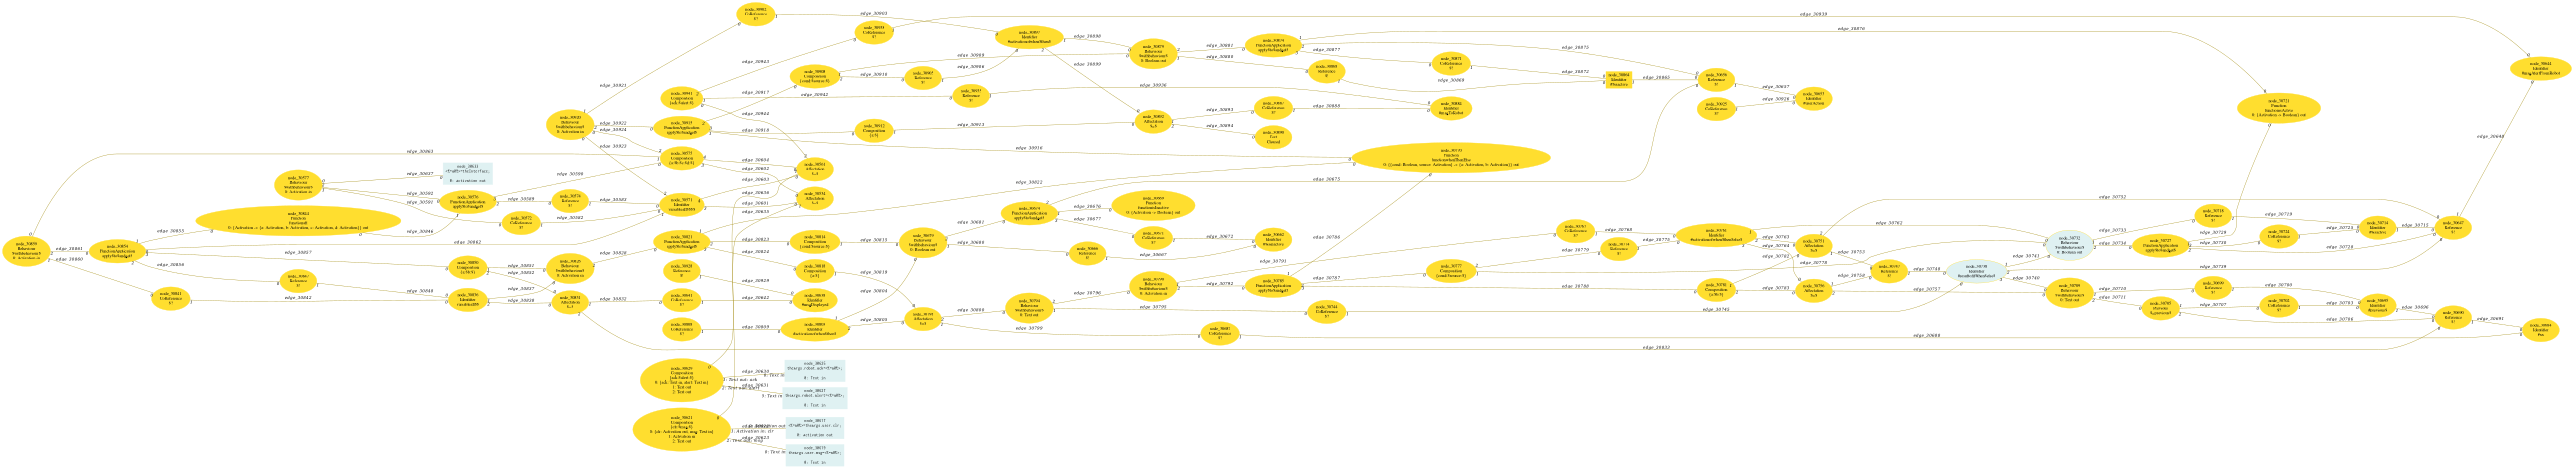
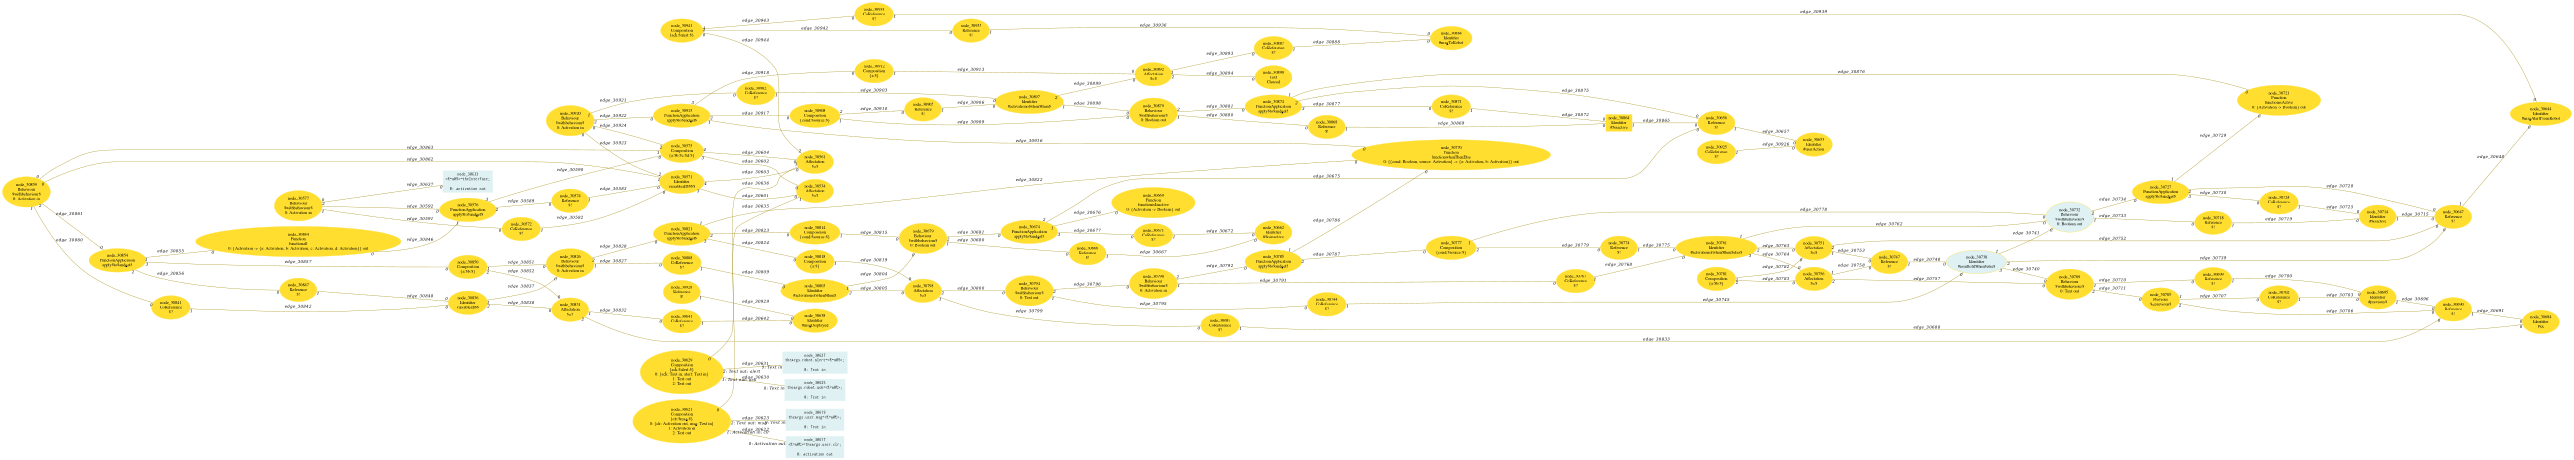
(408, 245) -> (352, 162)
none -> (628, 263)
(1499, 288) -> none
